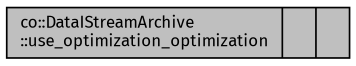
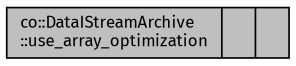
(145, 41) -> (114, 41)
